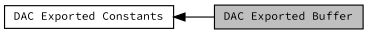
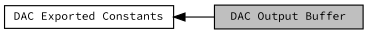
(289, 17) -> (289, 17)
